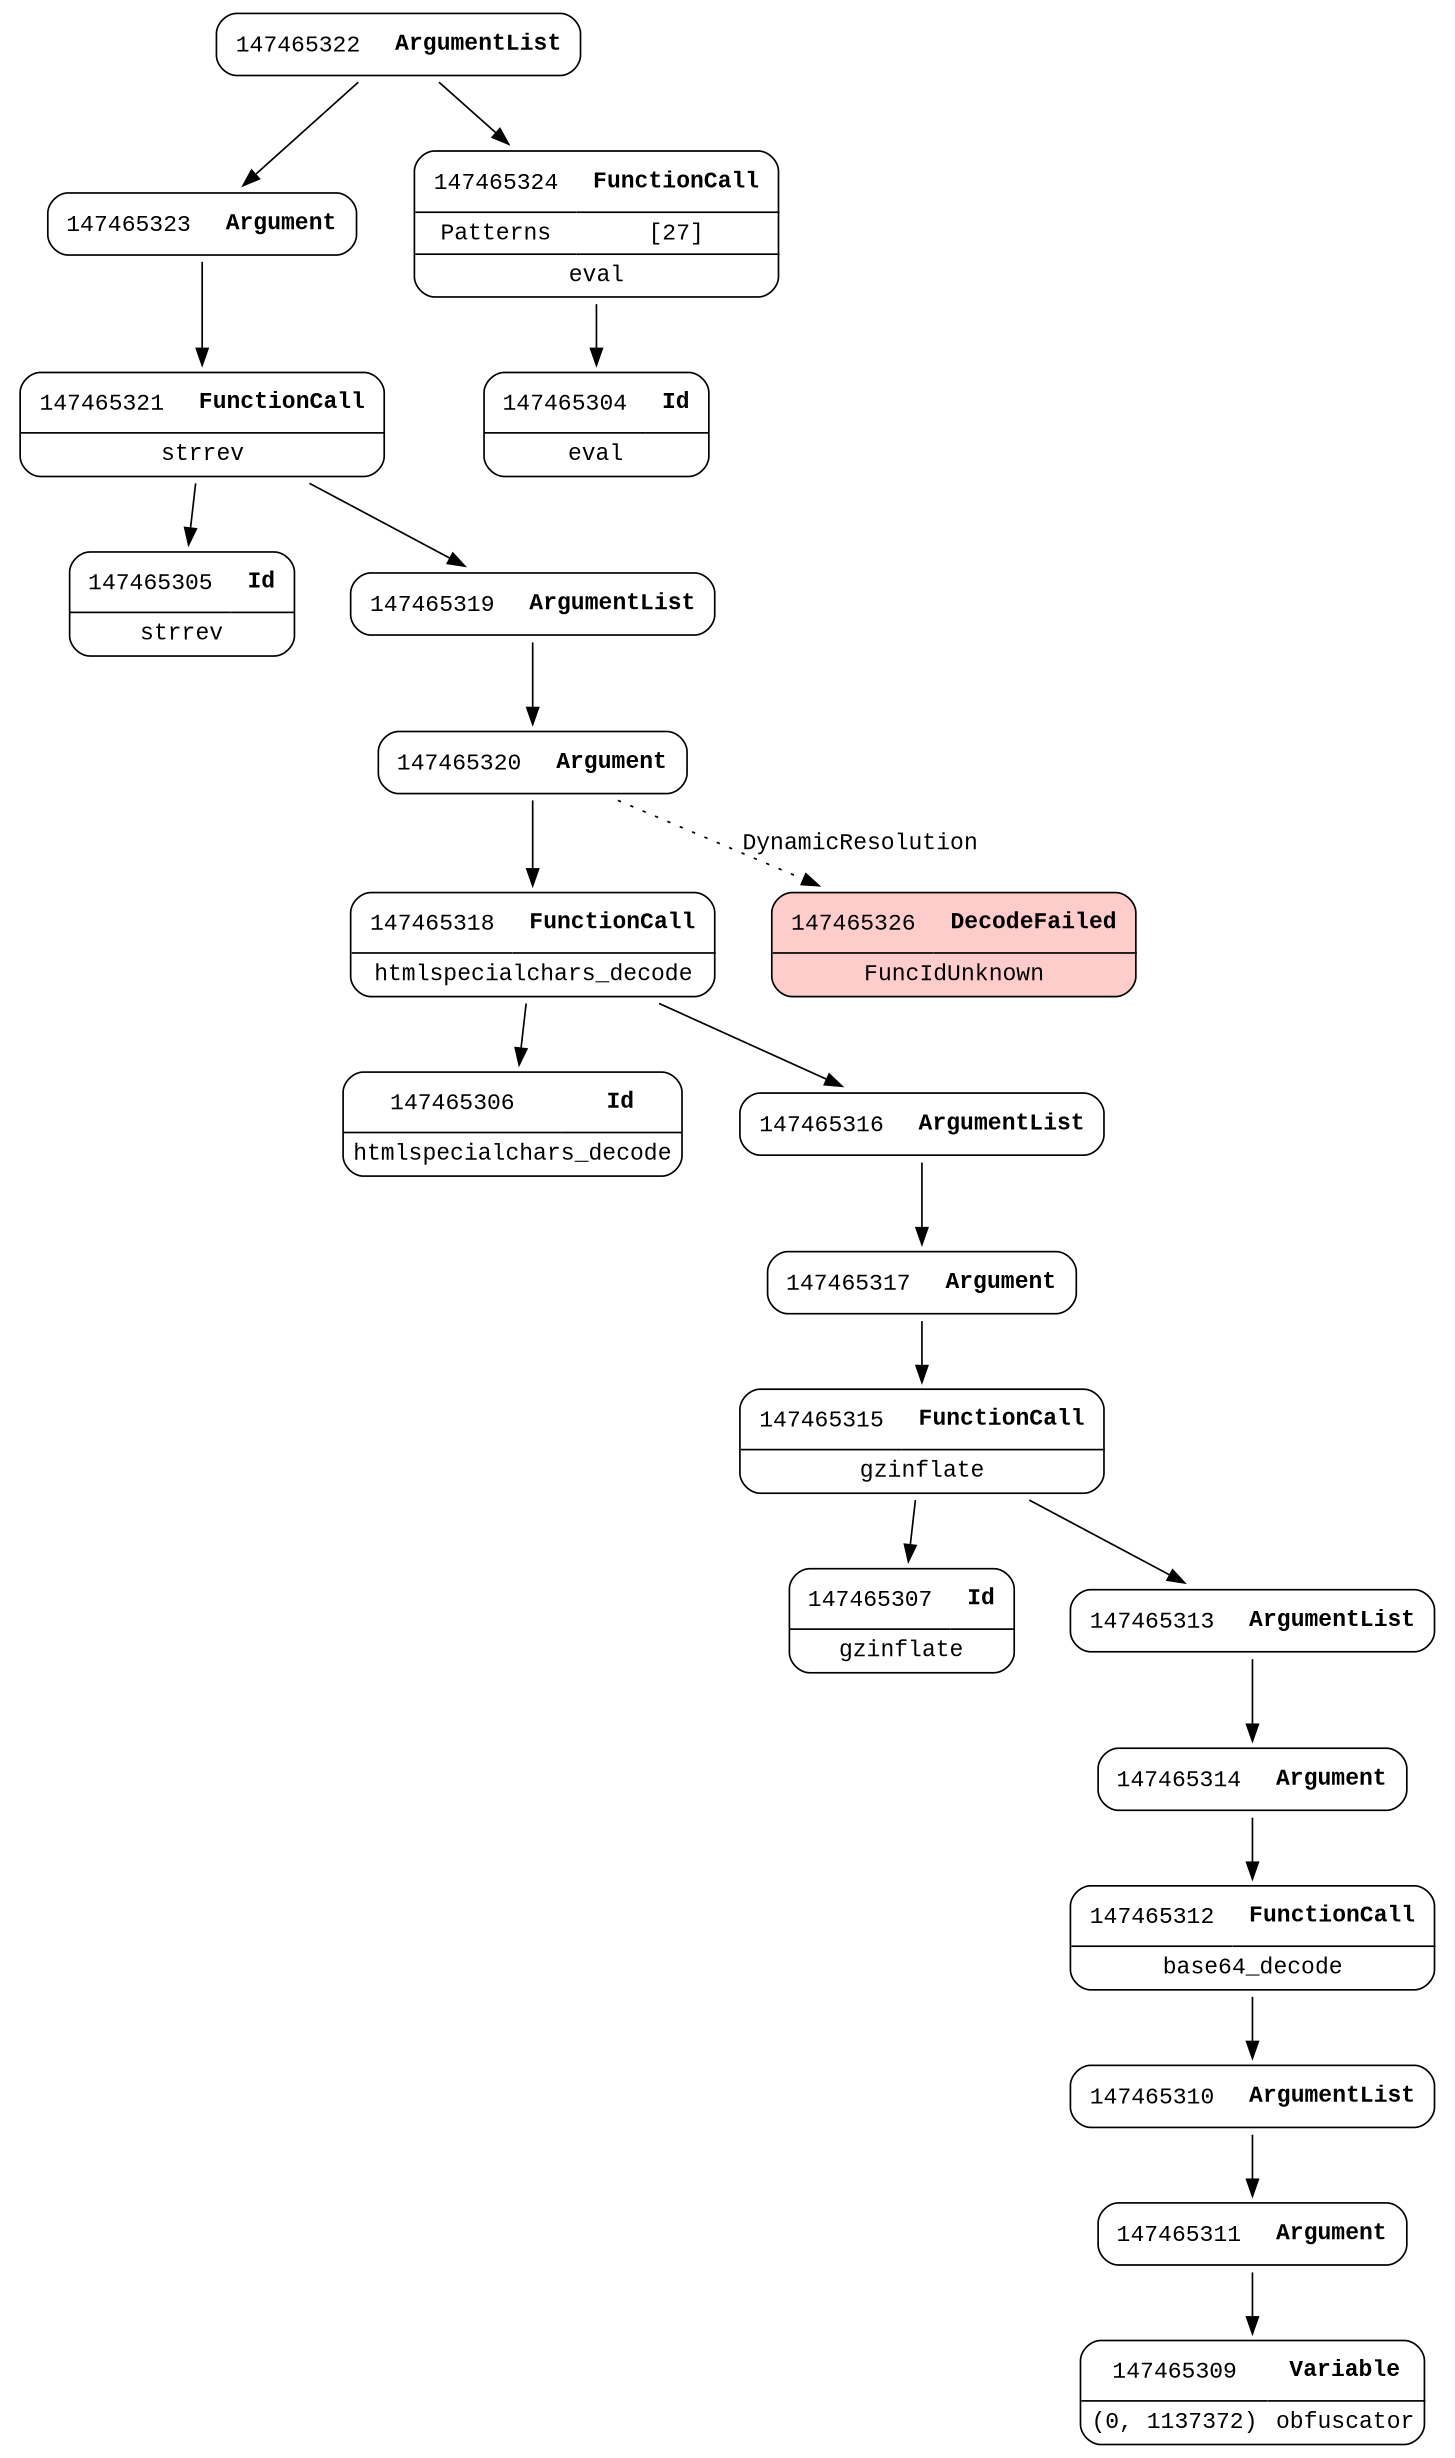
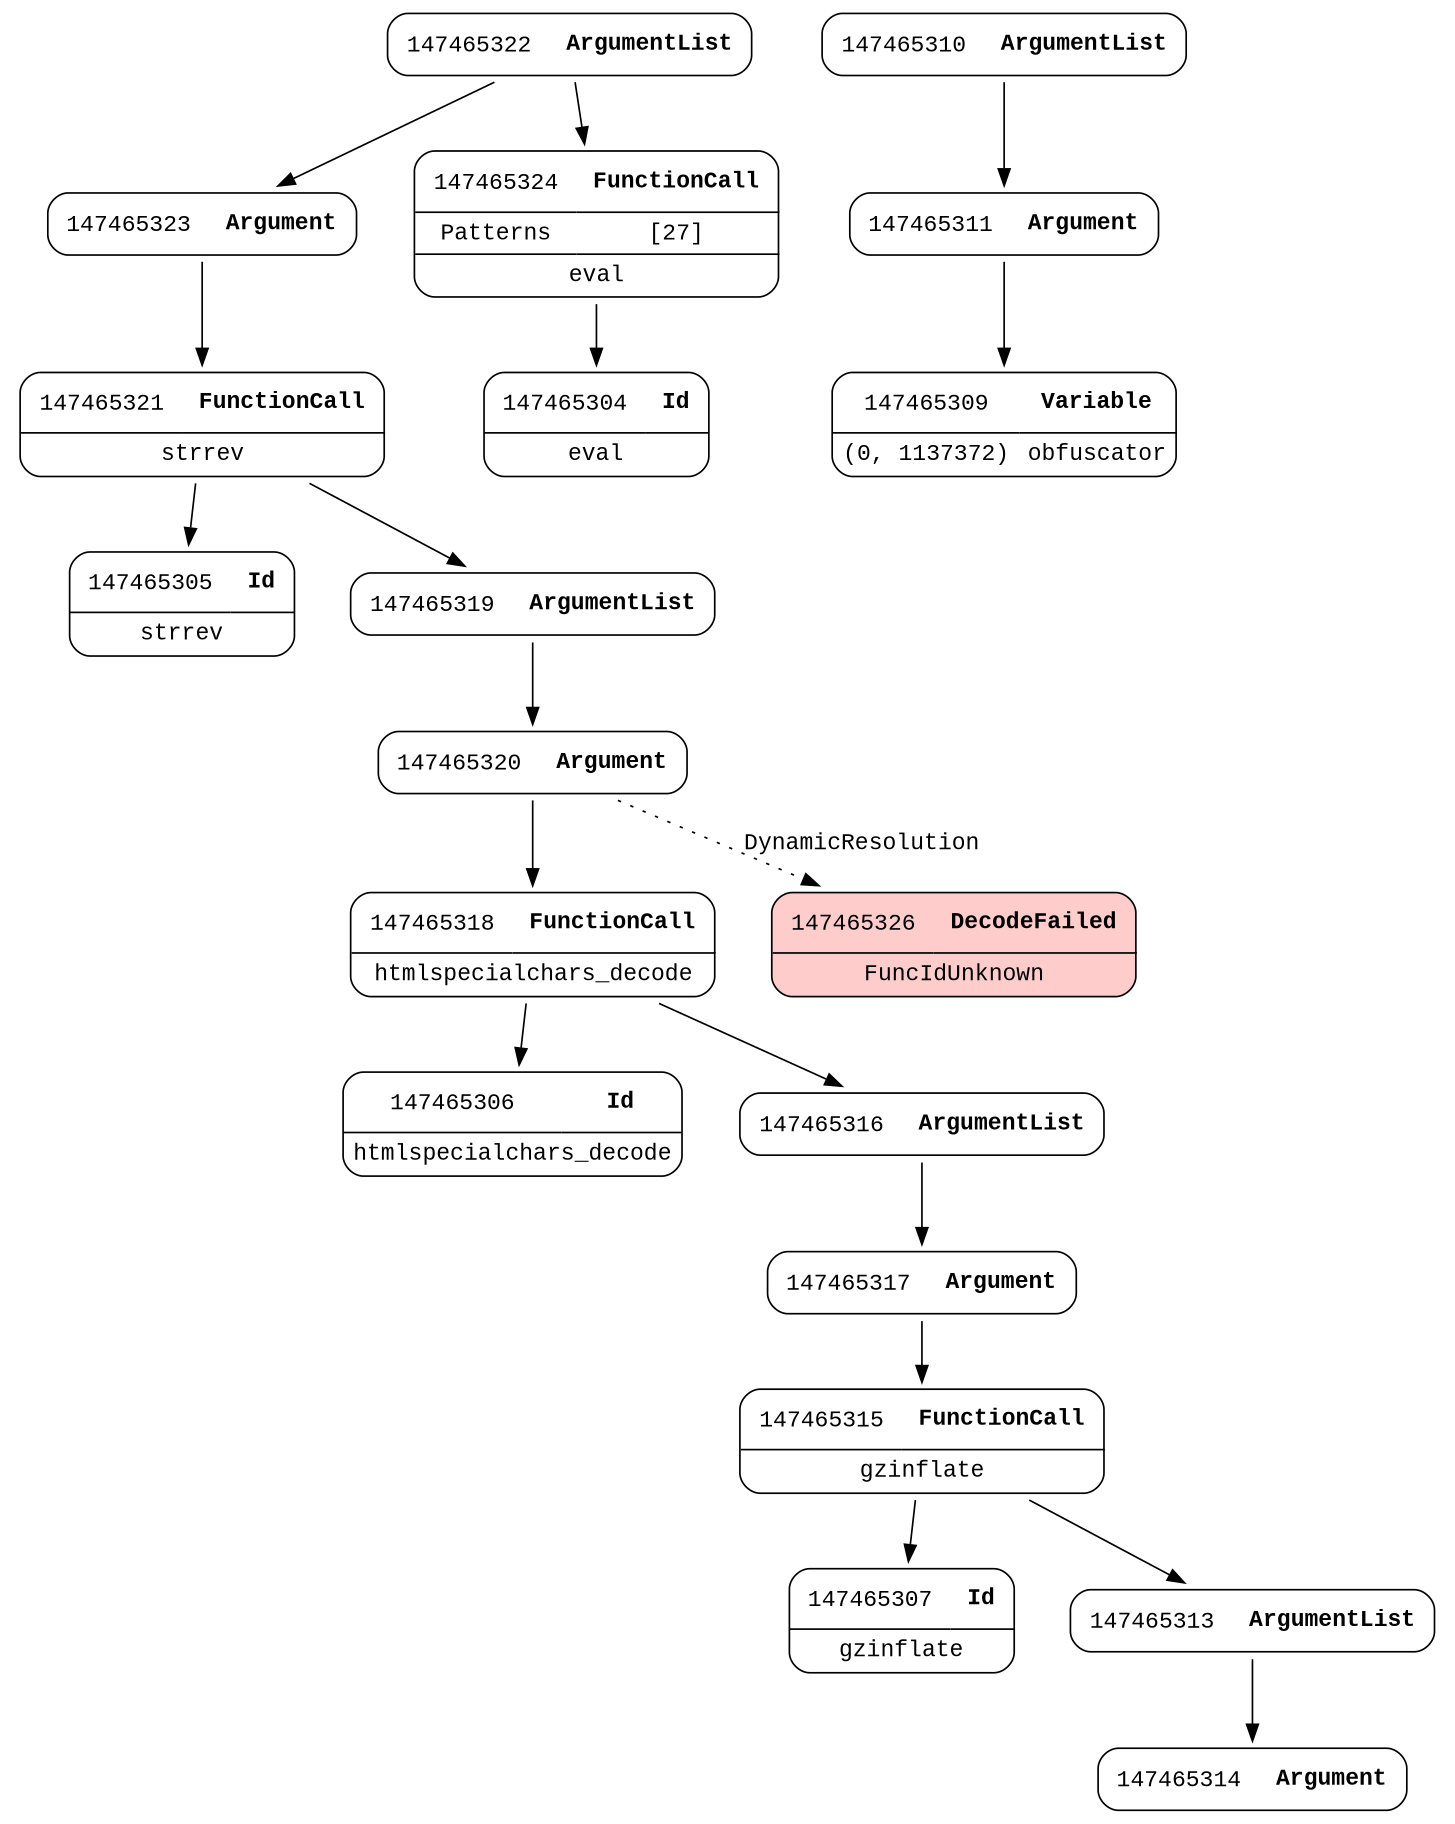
(1252, 1938) -> none
